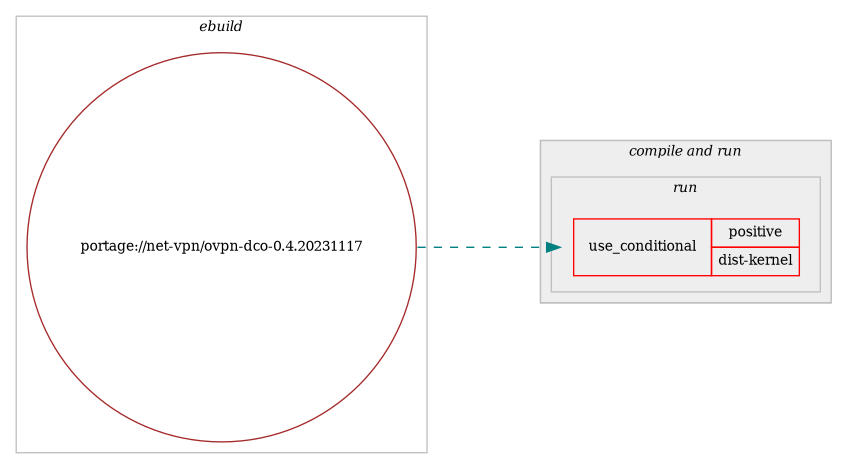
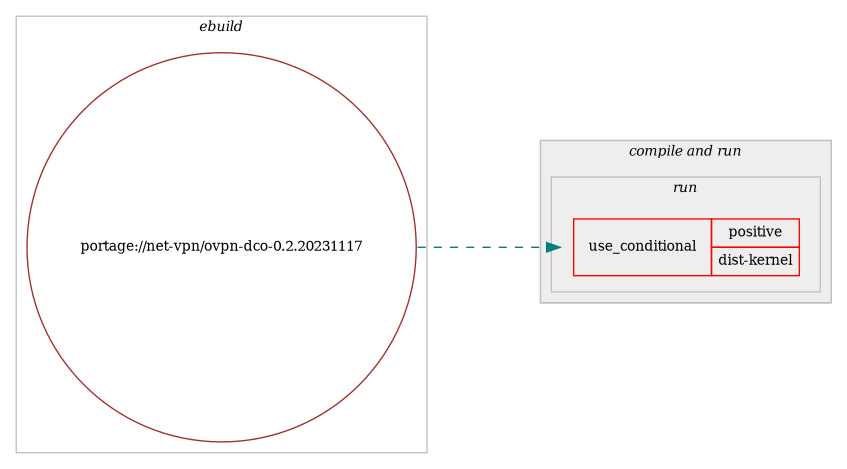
(222, 247) -> (222, 247)
